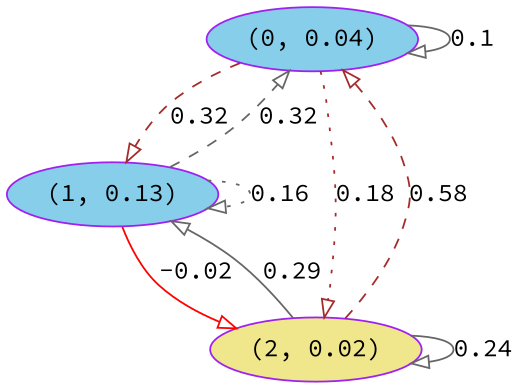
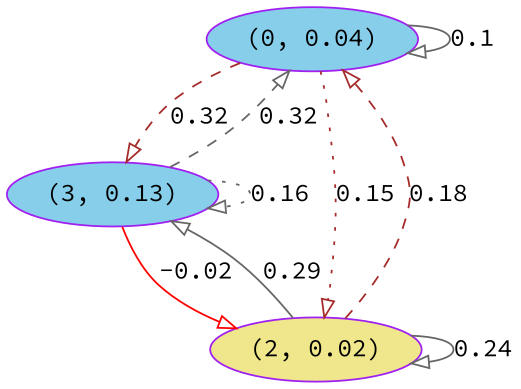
(113, 194) -> (113, 194)
(366, 194) -> (366, 194)
(439, 194) -> (439, 194)
